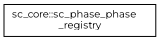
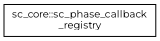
(80, 20) -> (80, 20)
